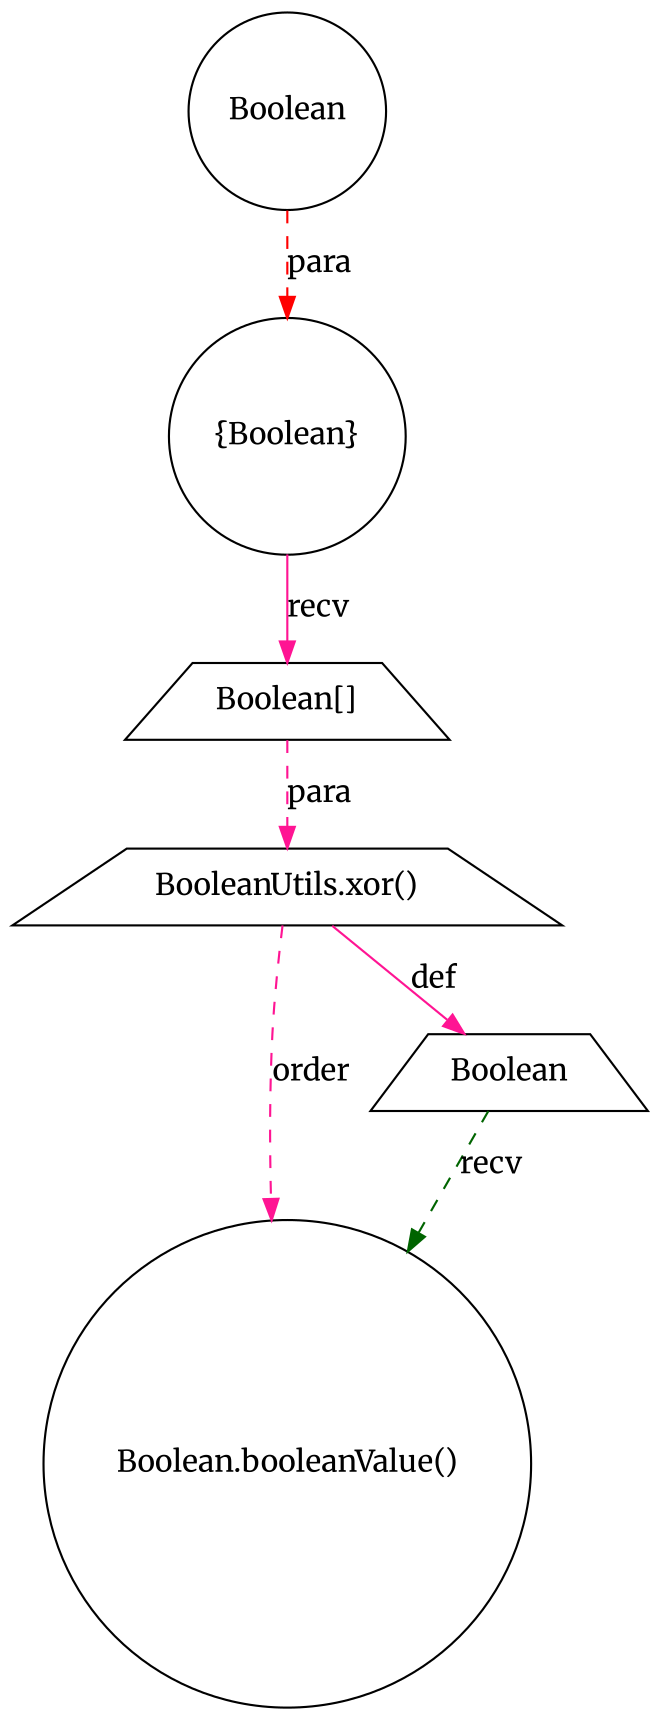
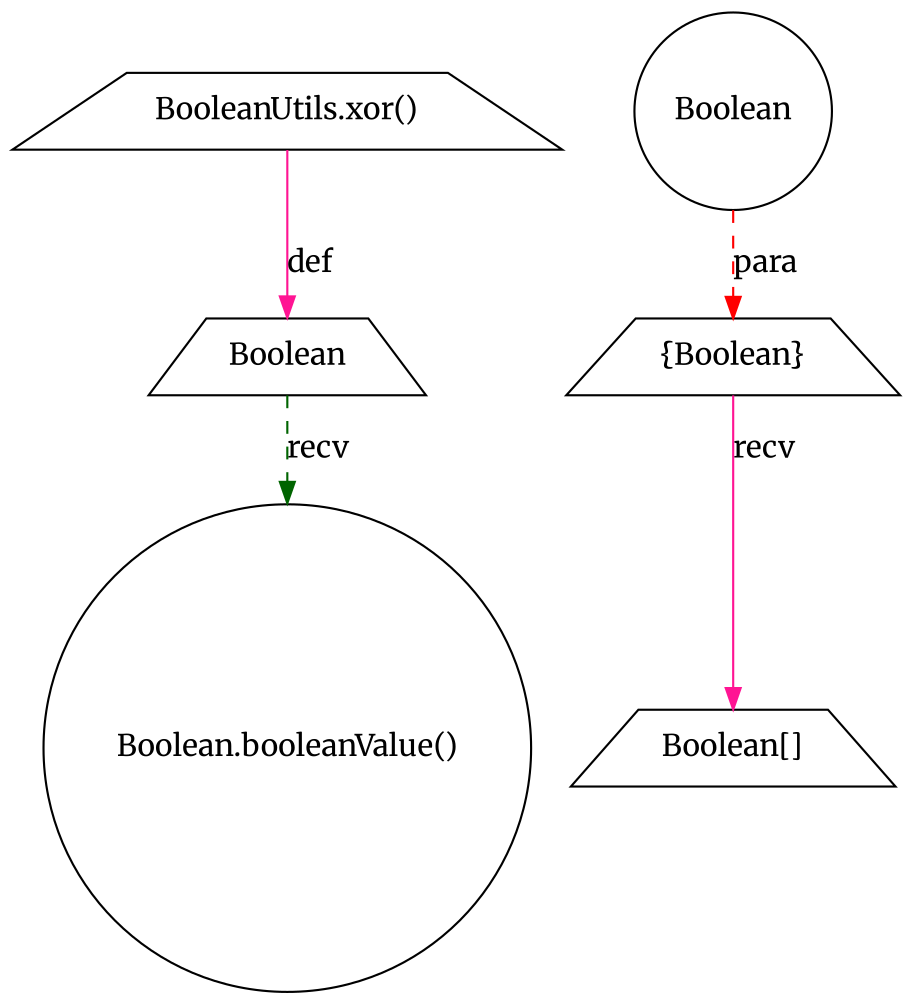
(287, 436) -> (733, 357)
(287, 783) -> none
(271, 1062) -> none
